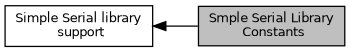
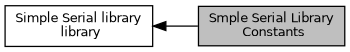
(79, 26) -> (79, 26)
